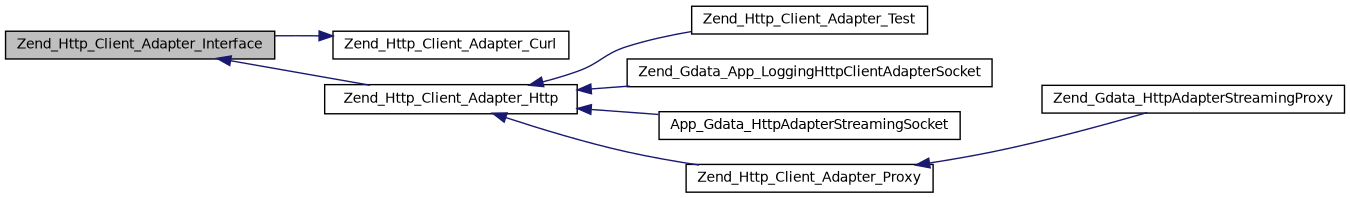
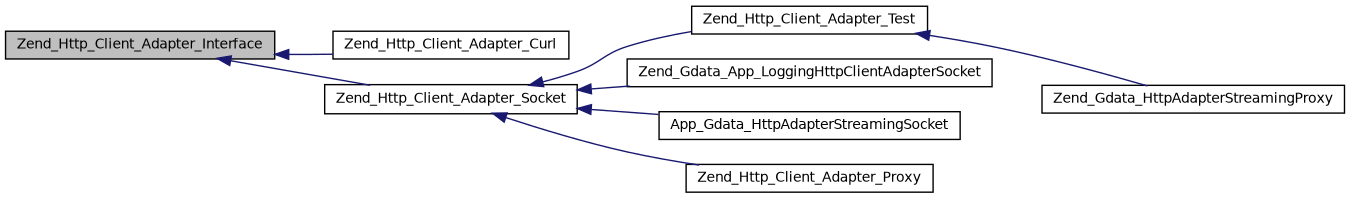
(297, 36) -> (311, 54)
(451, 99) -> (451, 99)
(1039, 141) -> (1039, 57)
